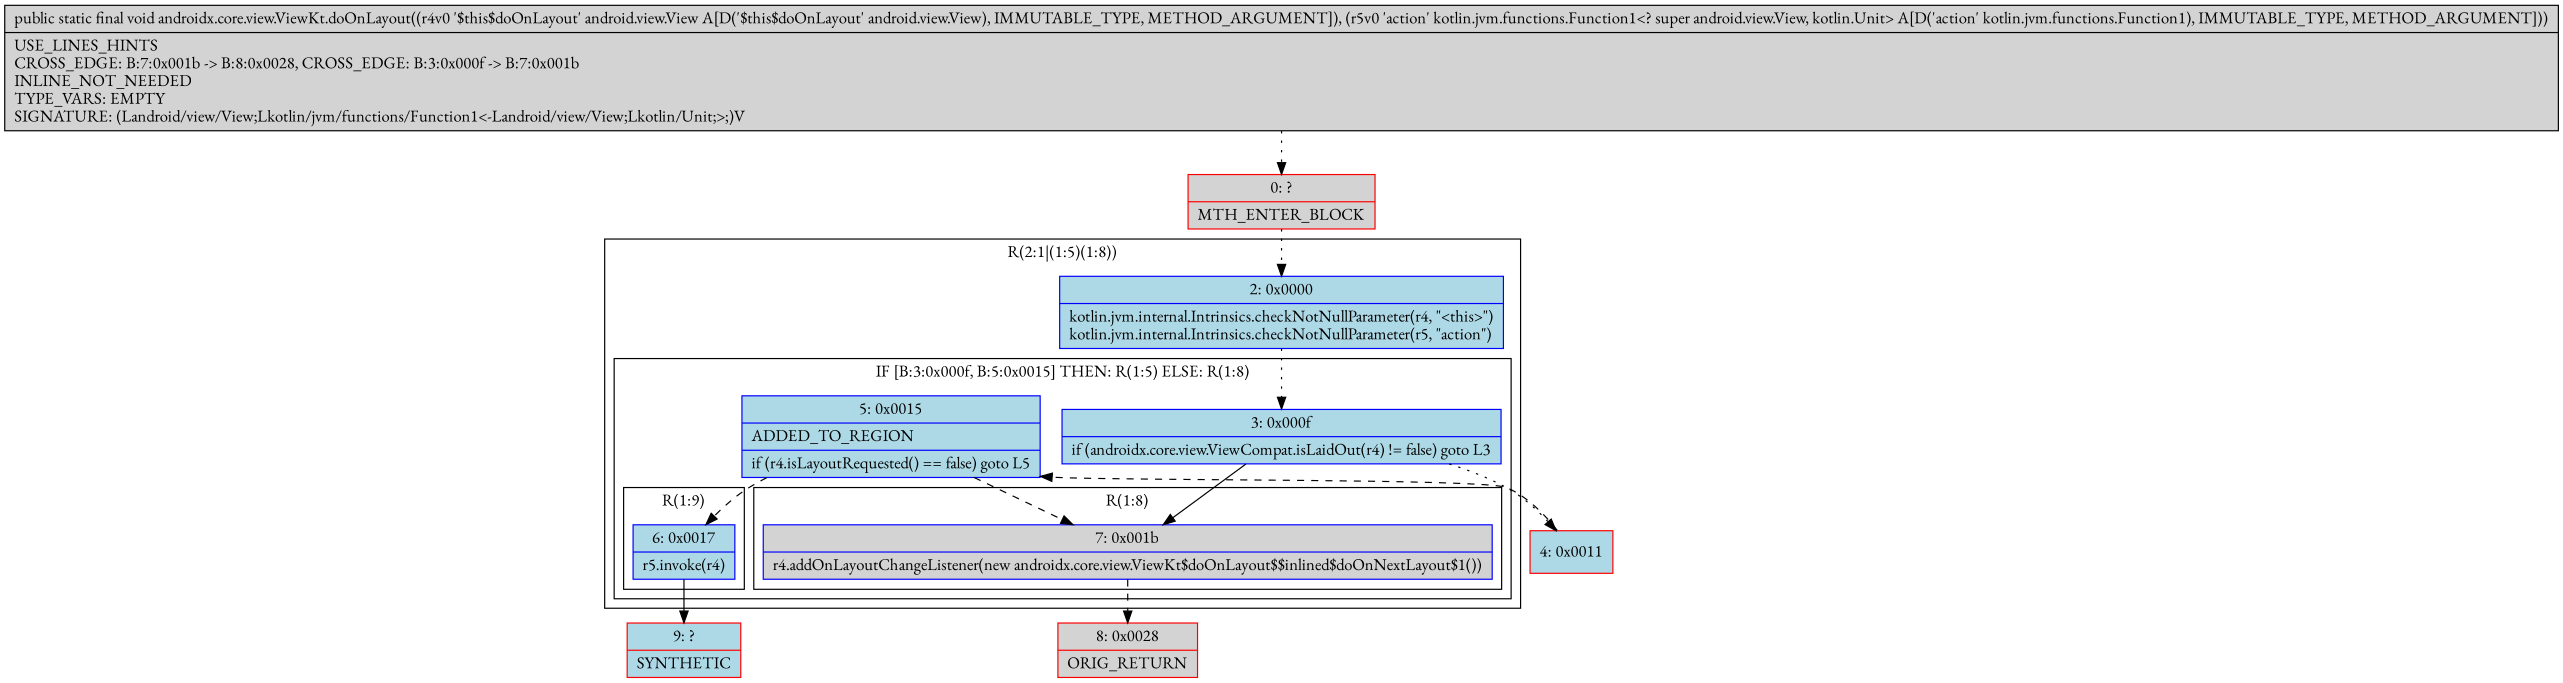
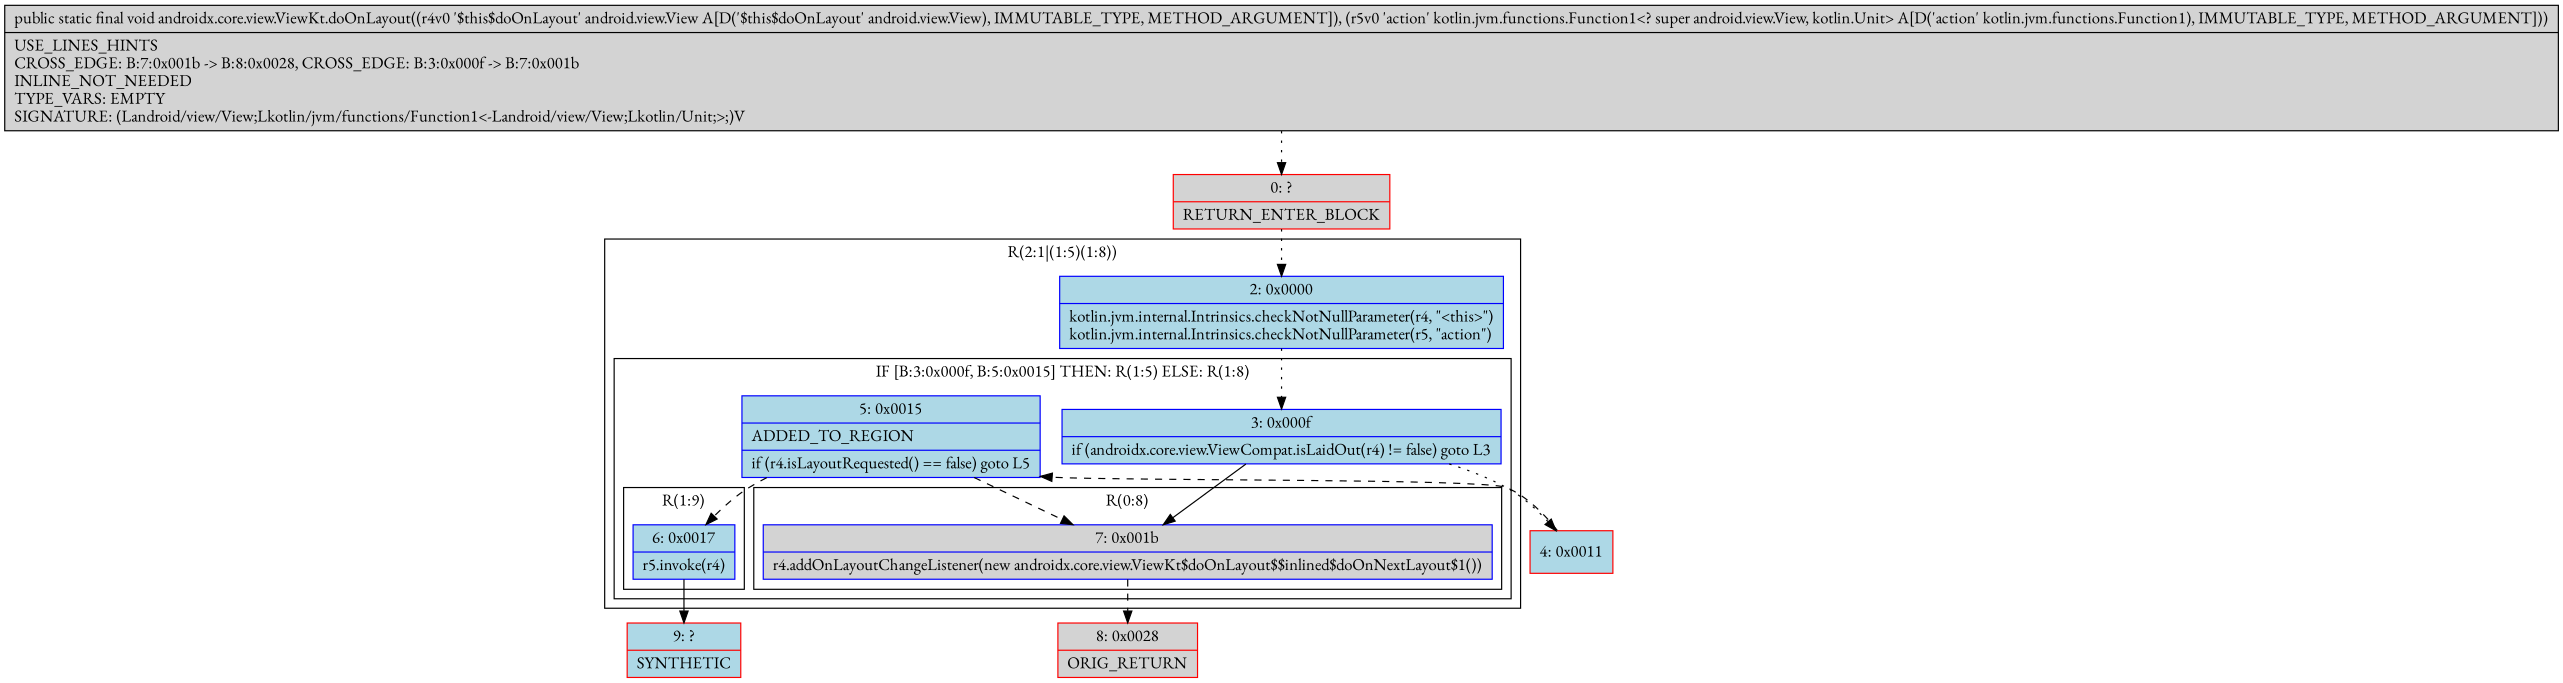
(1282, 215) -> (1282, 215)
(1128, 501) -> (1128, 501)
